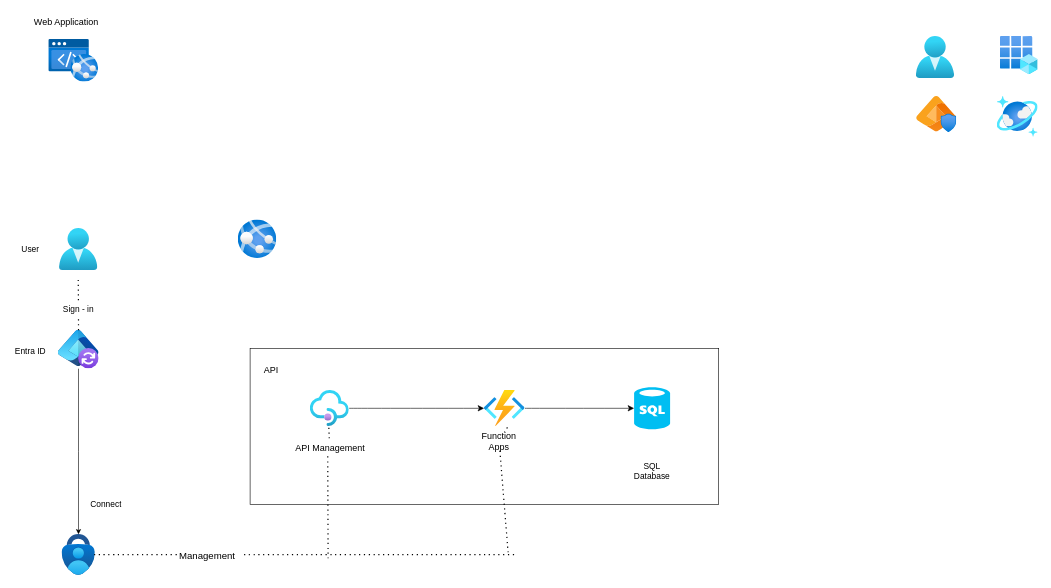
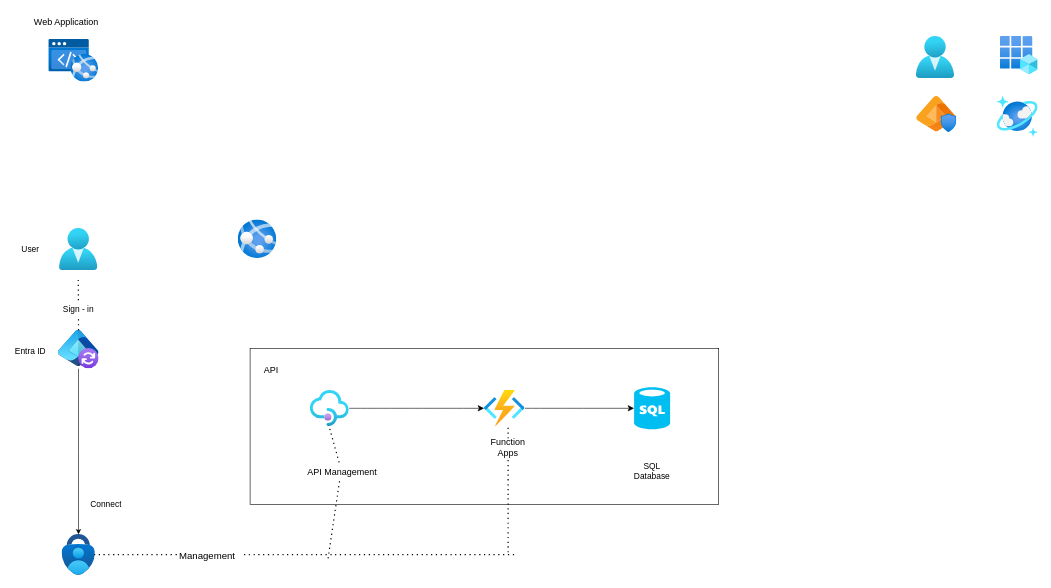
(499, 441) -> (508, 447)
(329, 447) -> (341, 471)
